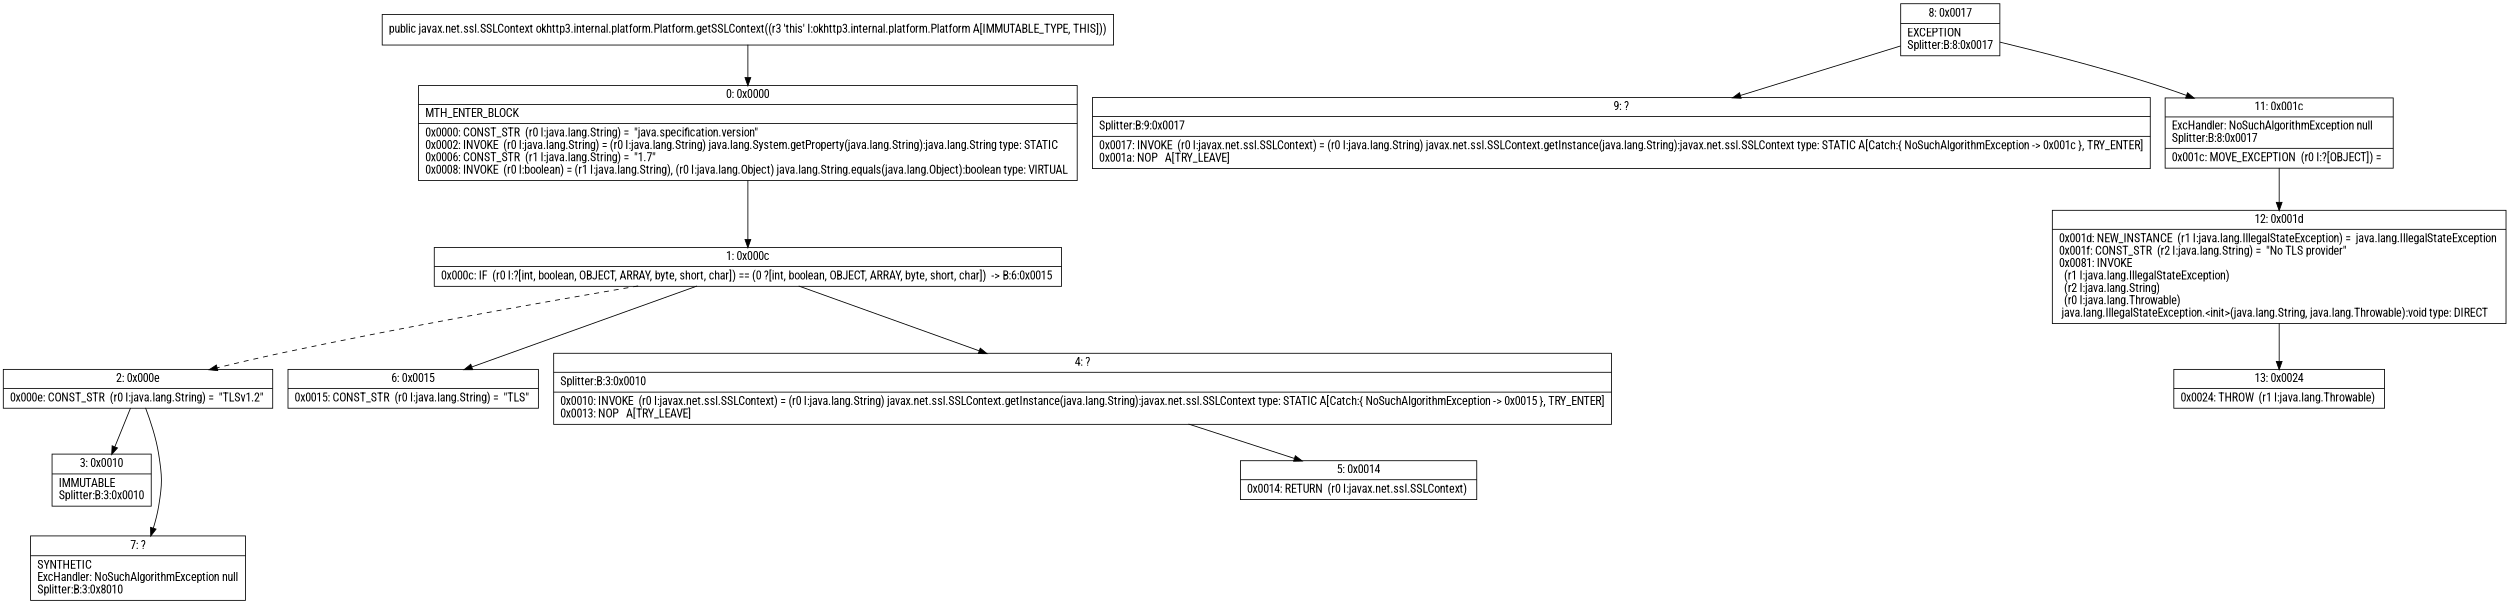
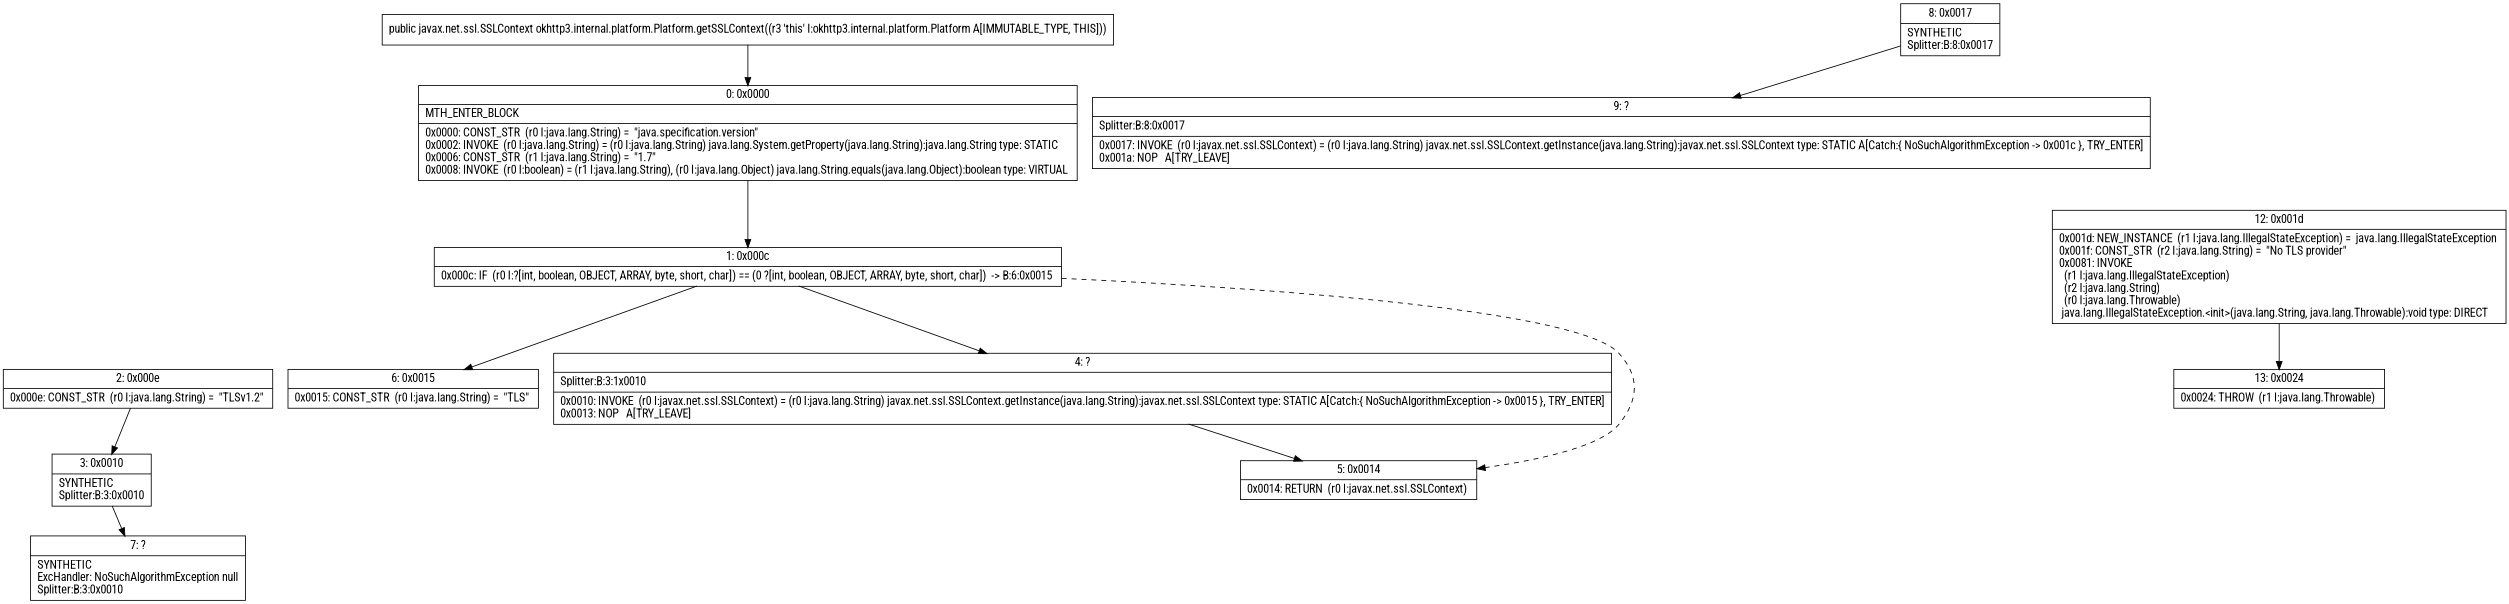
(1935, 33) -> (1935, 33)
(1142, 126) -> (1142, 126)
(2279, 133) -> none
(427, 324) -> (1454, 310)
(603, 382) -> (603, 382)
(161, 467) -> (117, 517)
(87, 483) -> (86, 483)
(80, 590) -> (80, 590)
